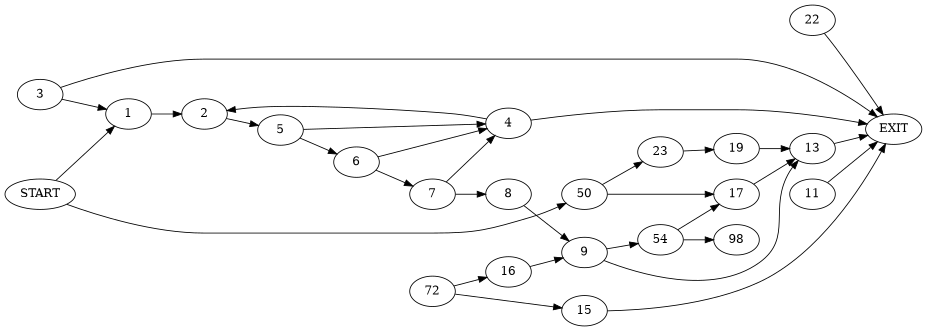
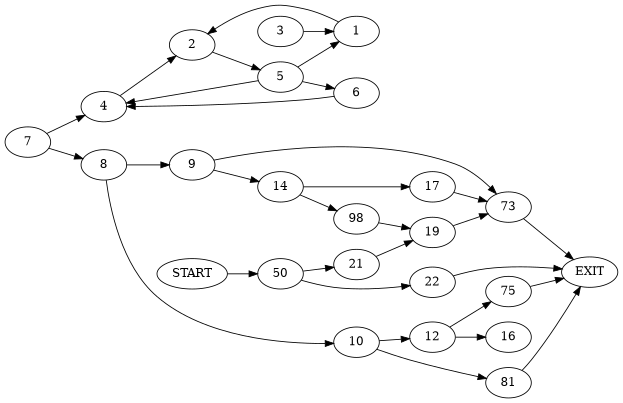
(470, 59) -> none
(695, 110) -> none
(813, 149) -> (509, 207)
(661, 152) -> (357, 265)
(82, 156) -> (315, 56)
(391, 177) -> none
(656, 194) -> (351, 289)
(813, 194) -> (509, 383)
none -> (390, 225)
(661, 240) -> (281, 187)
(542, 263) -> none
(433, 291) -> (433, 337)
(585, 311) -> (509, 292)
none -> (357, 342)
